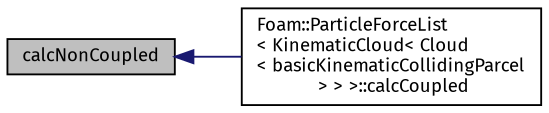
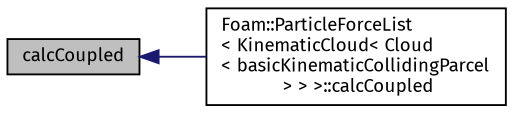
(91, 57) -> (73, 57)
